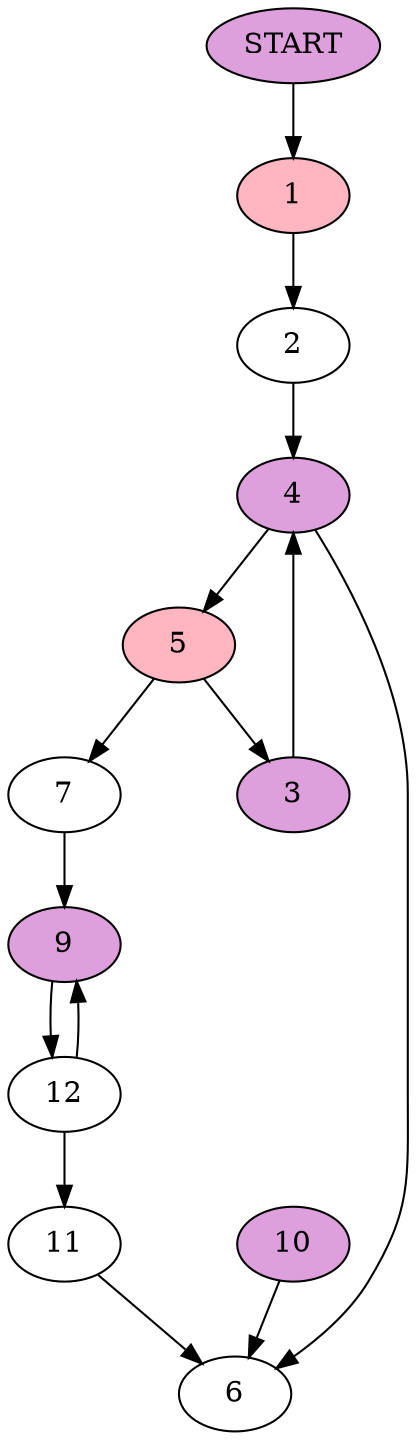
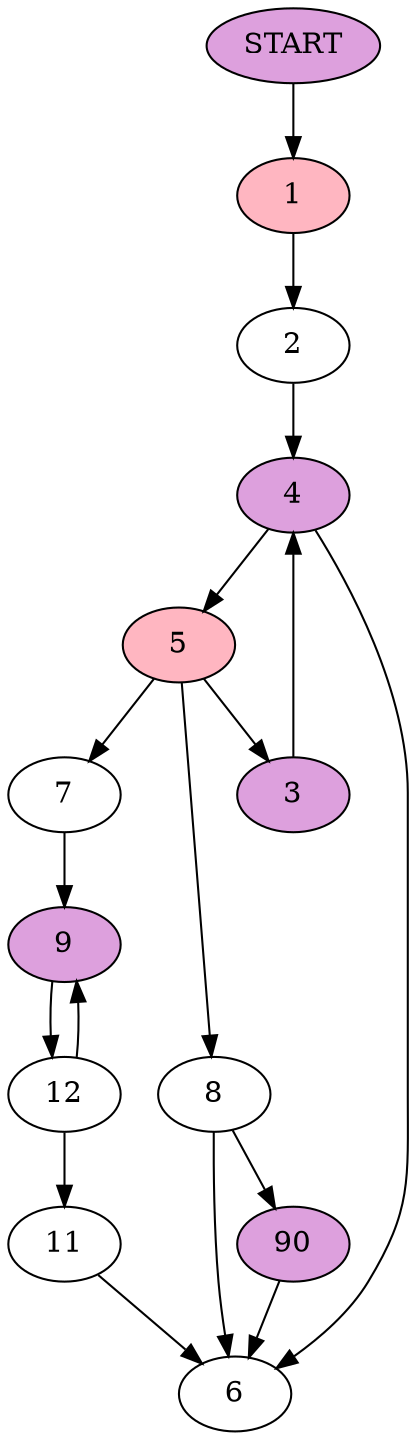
none -> (214, 1094)
(293, 1244) -> (293, 1244)
